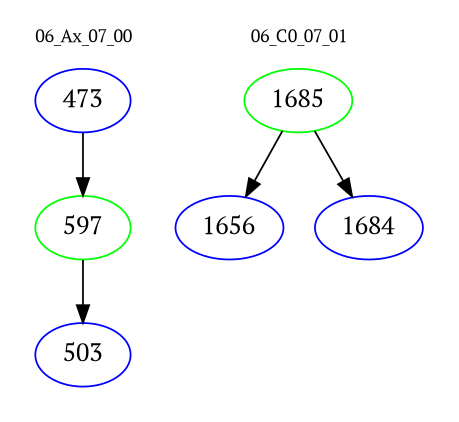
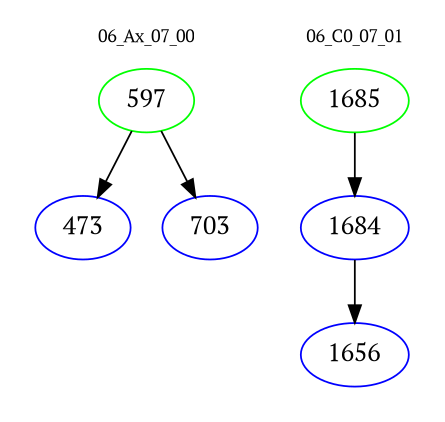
(83, 156) -> (119, 156)
(269, 156) -> (355, 283)
(83, 355) -> (210, 228)
